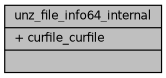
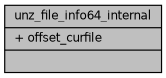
(60, 38) -> (58, 38)
